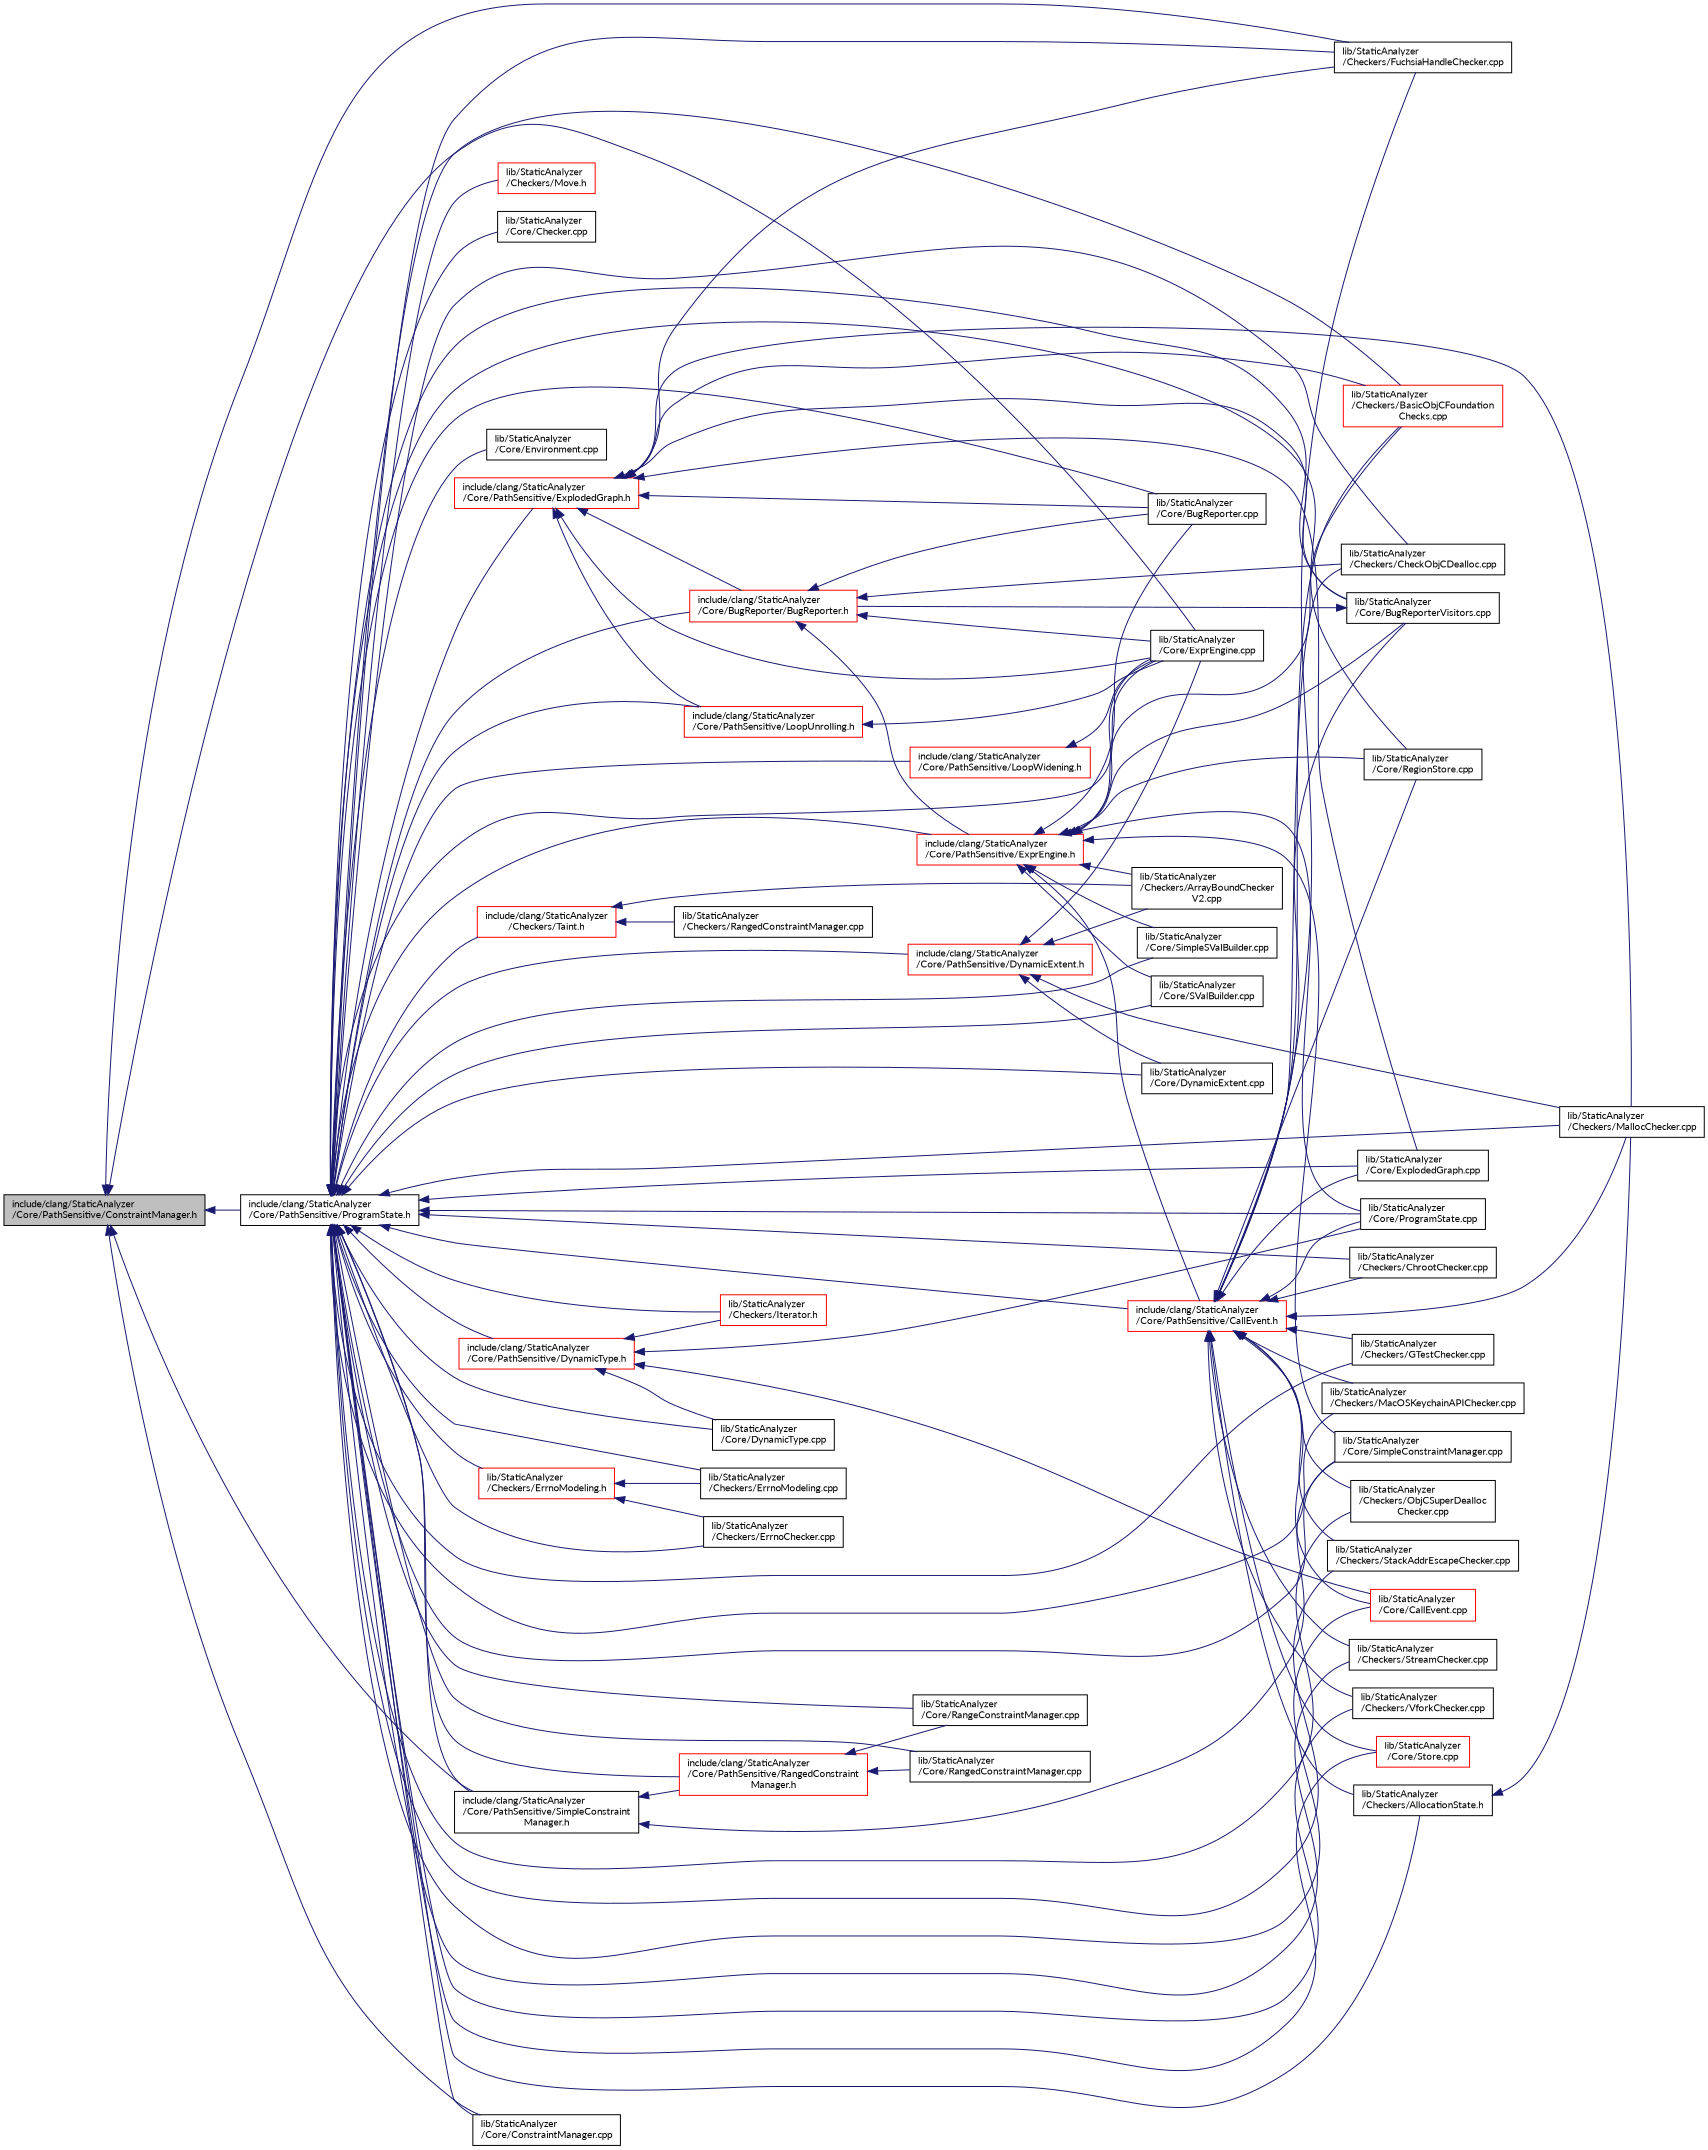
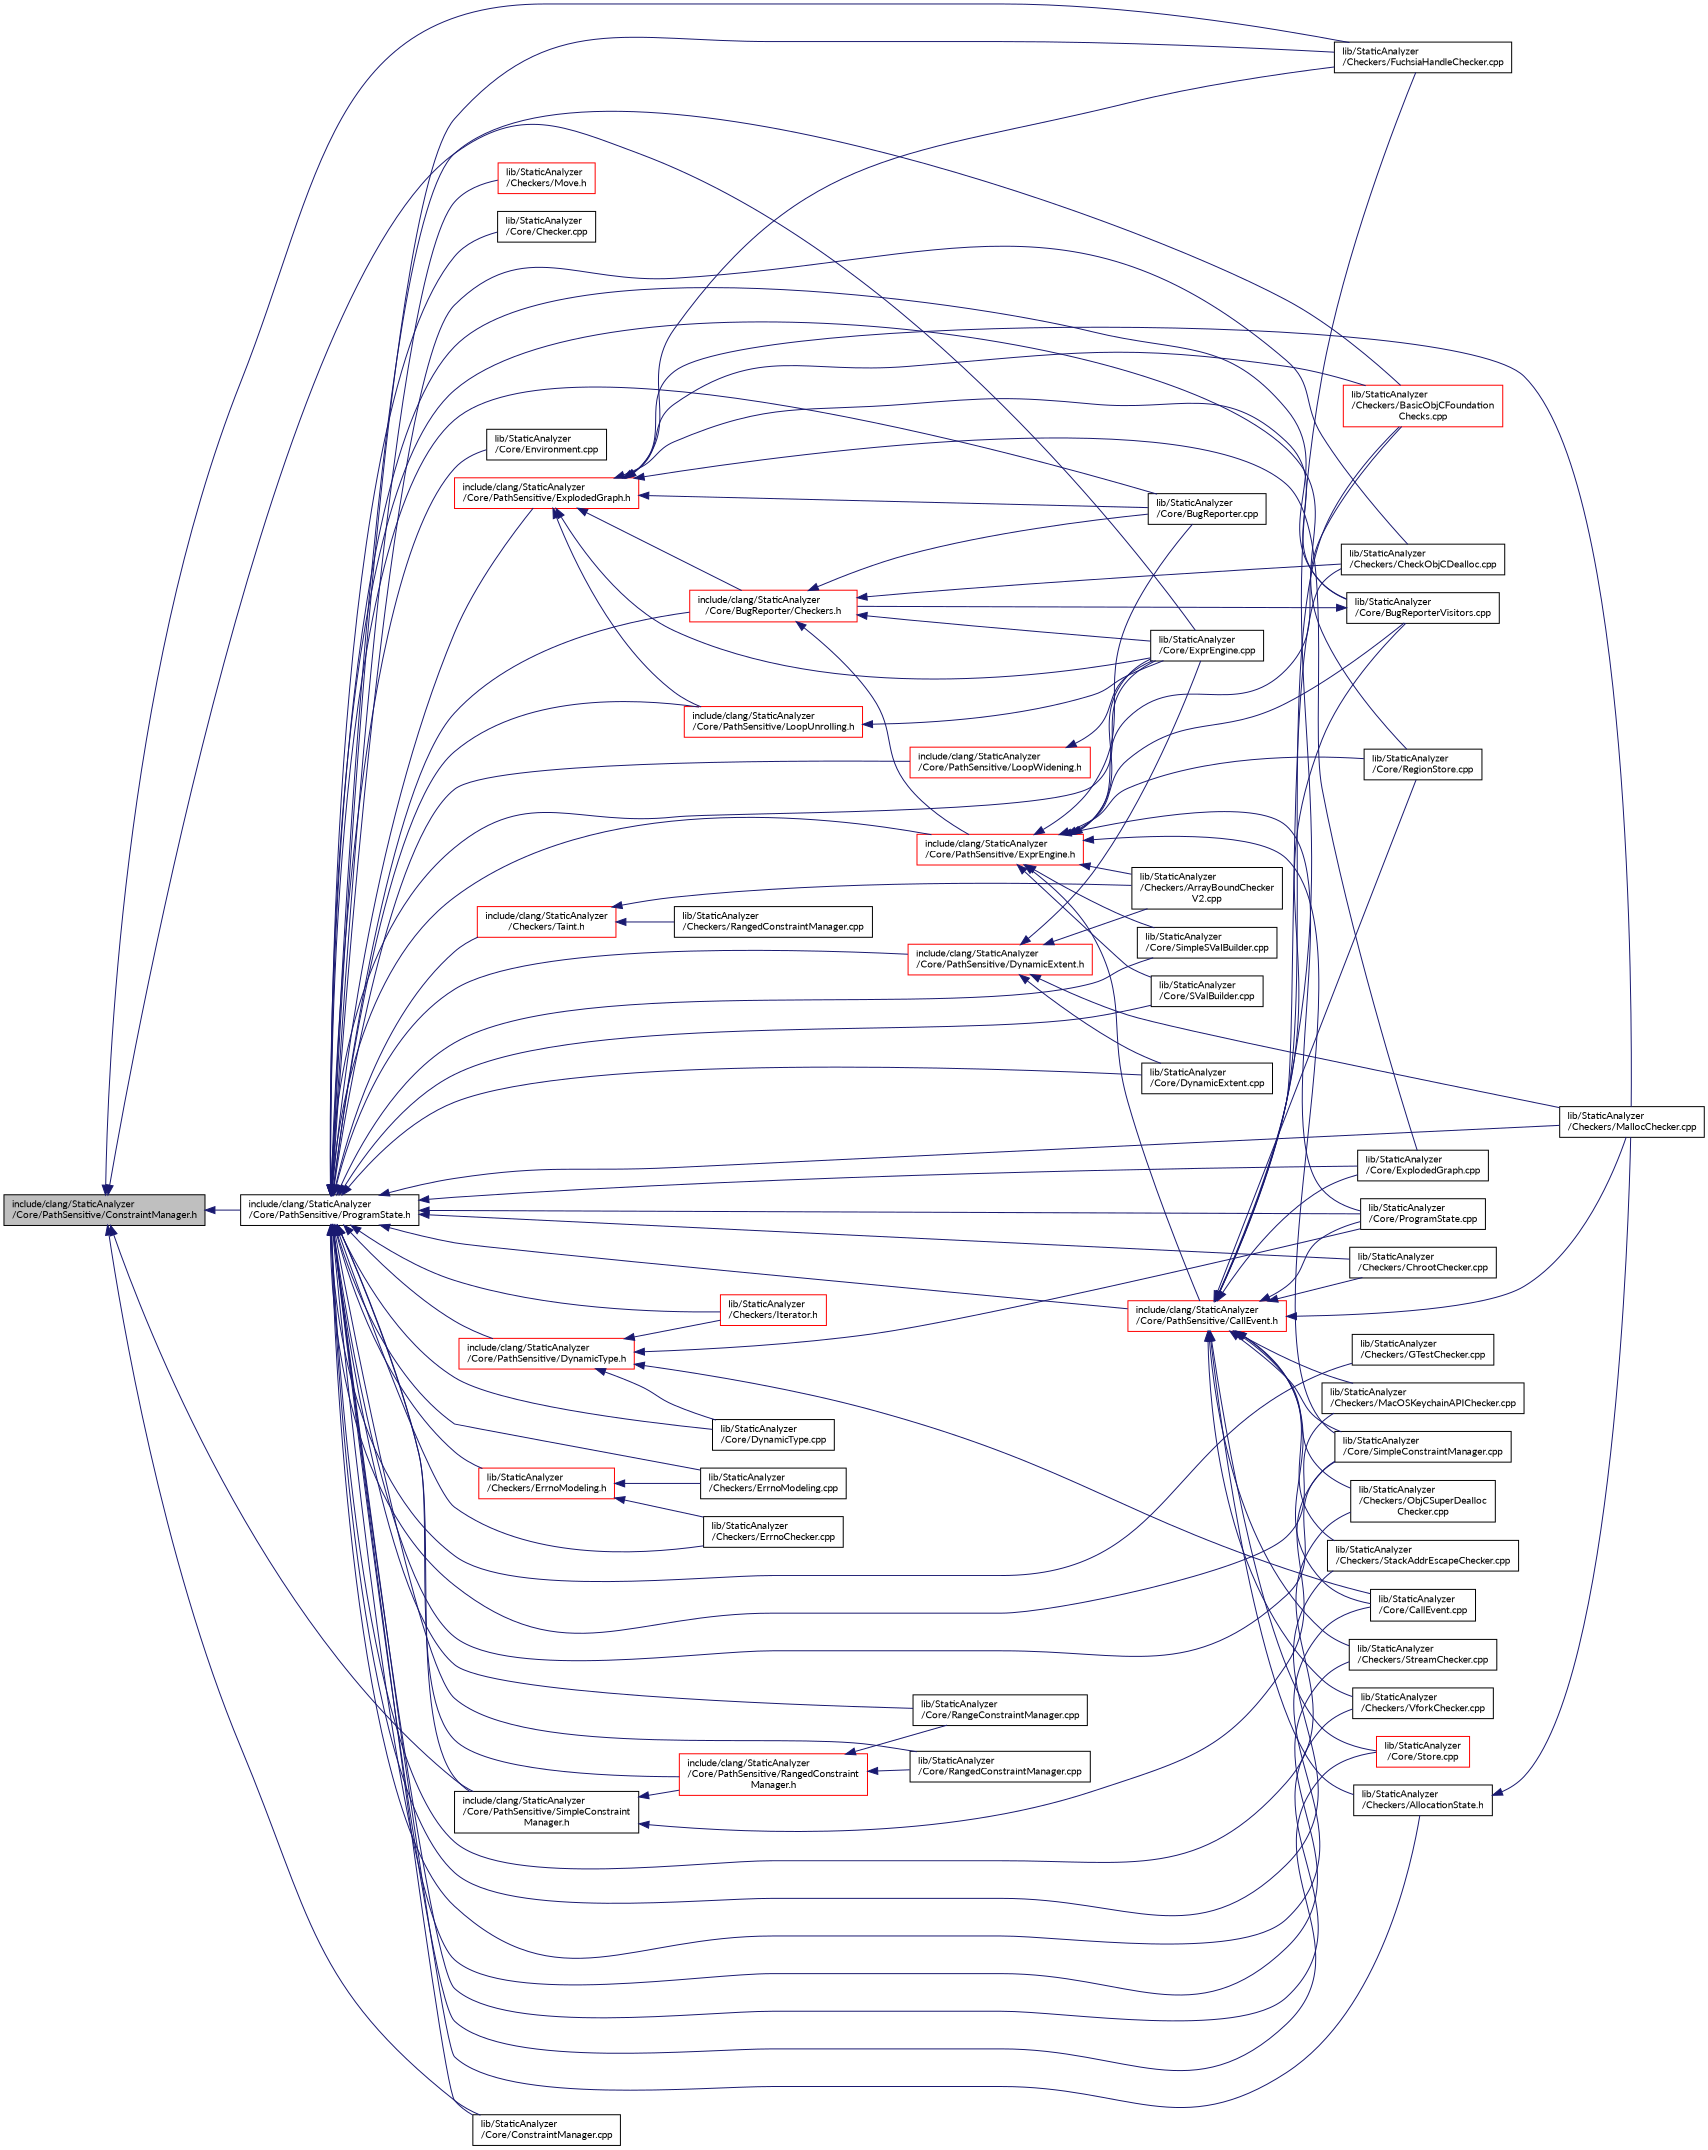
(773, 606) -> (773, 606)
(1324, 1334) -> (1305, 1405)
(1423, 1605) -> (1423, 1605)
